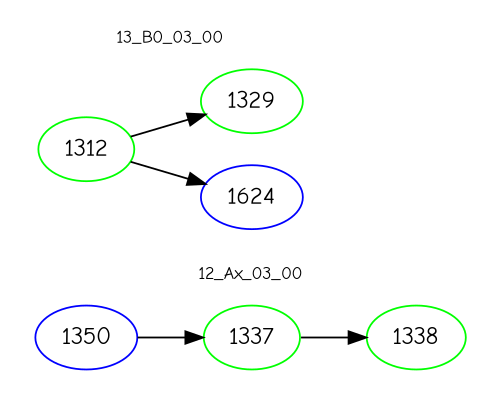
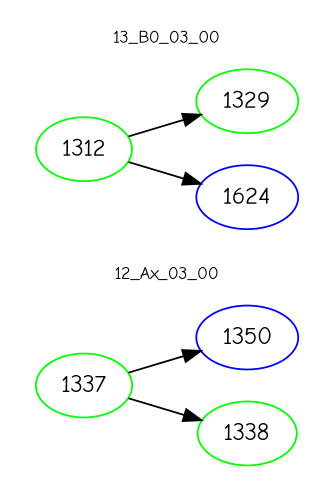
(161, 338) -> (156, 364)
